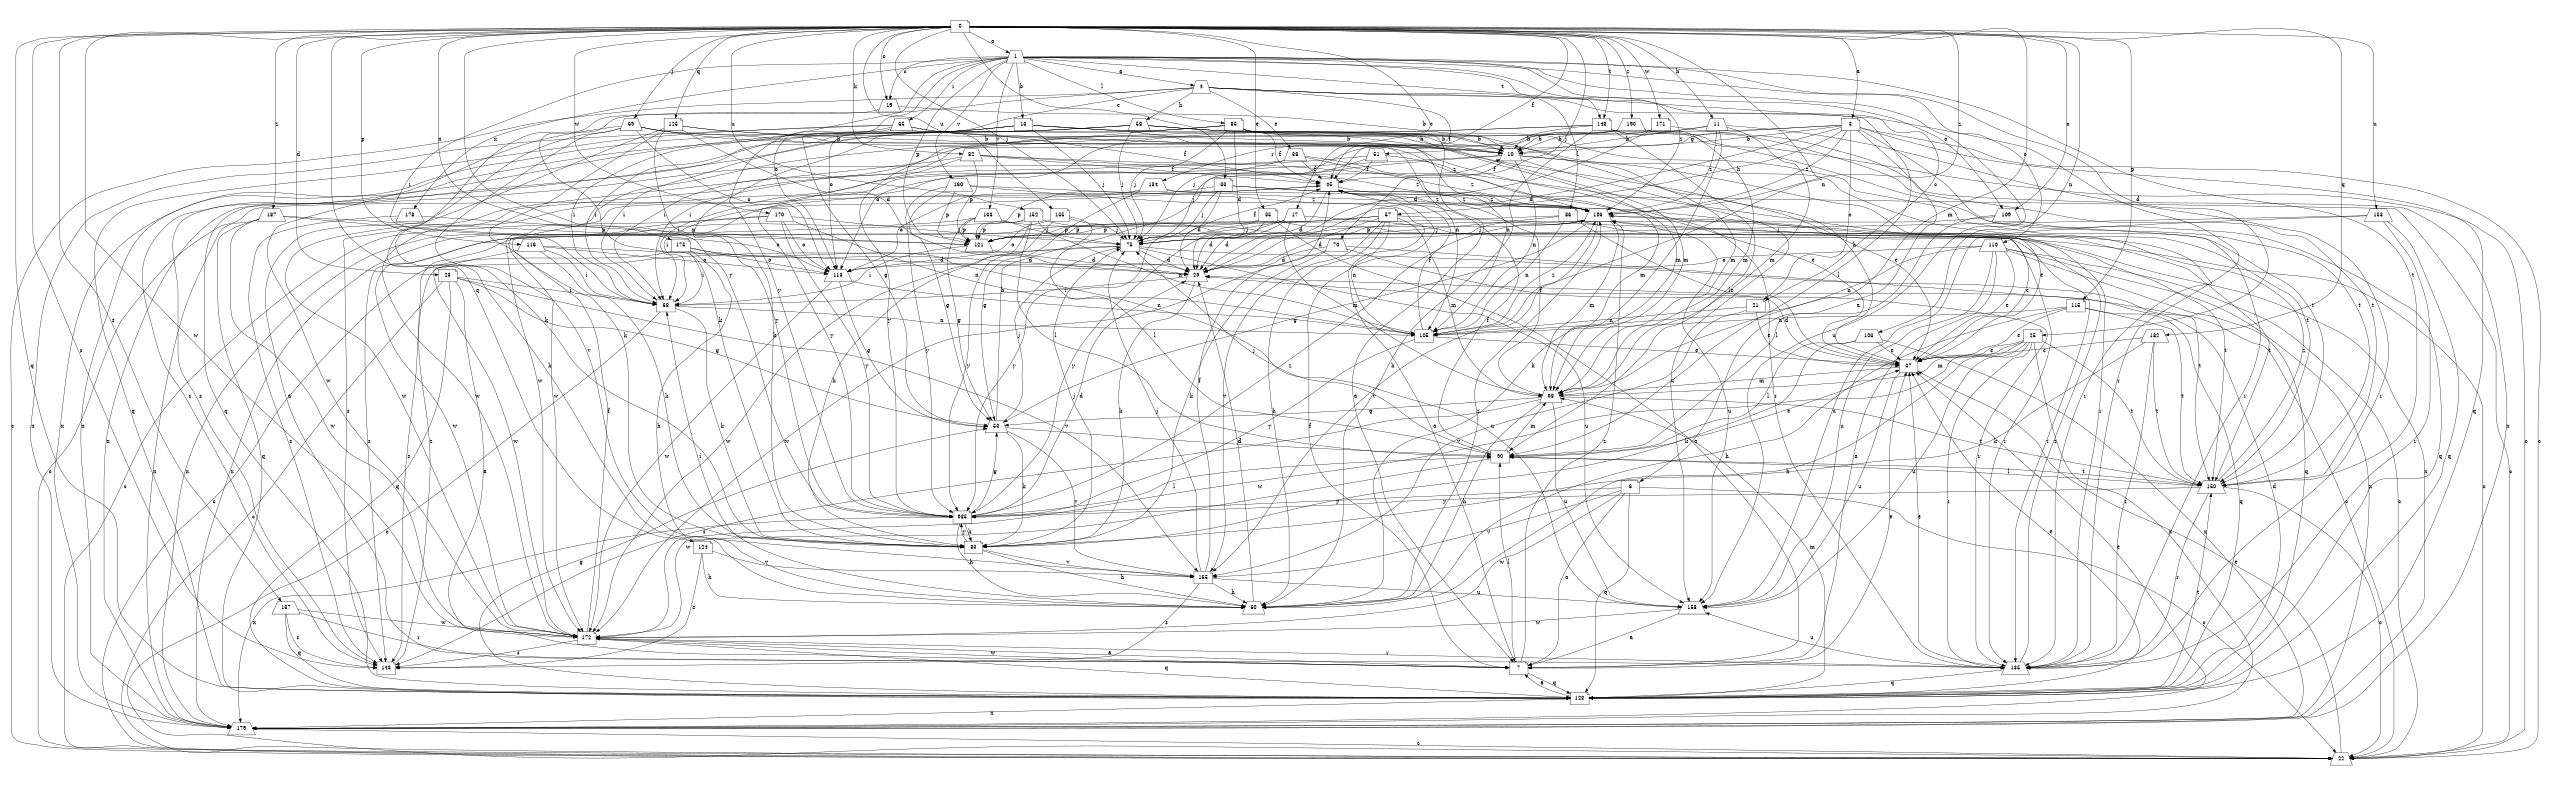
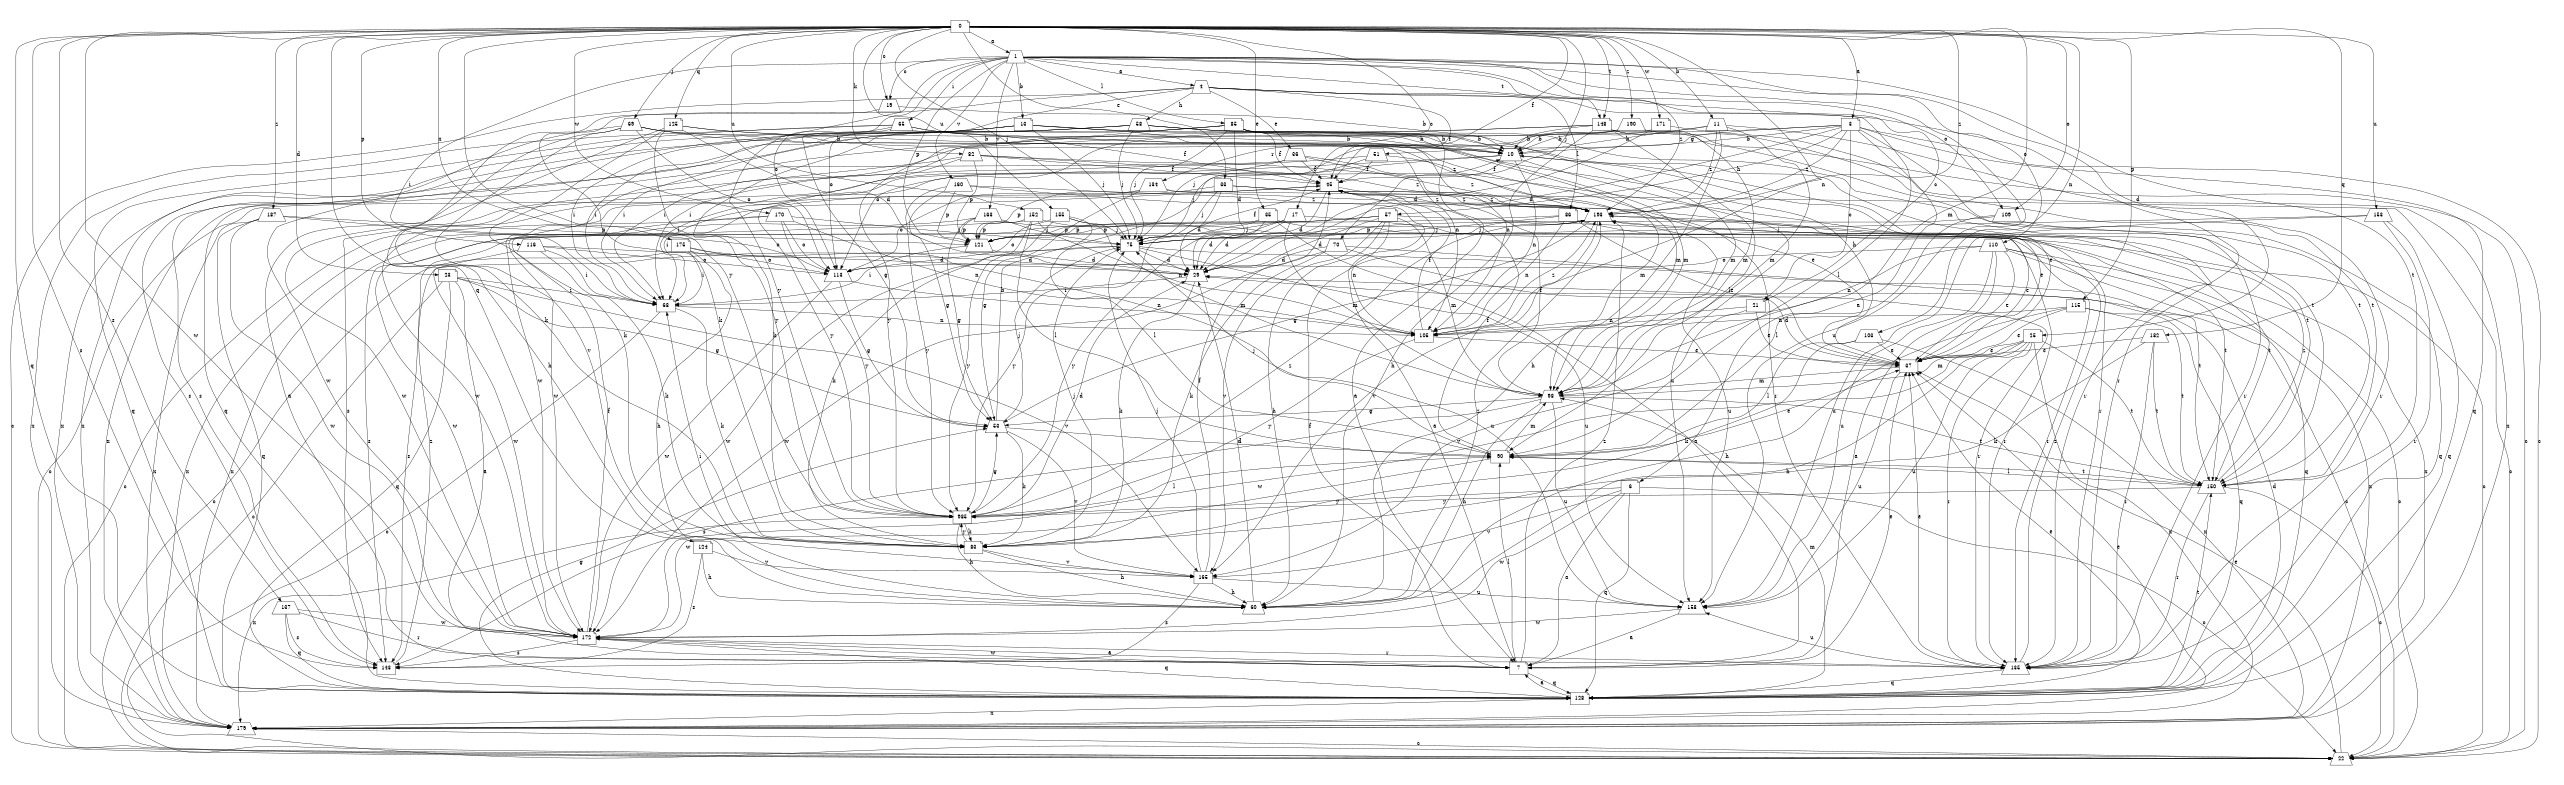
(1777, 213) -> (1864, 213)
(410, 215) -> none
(1584, 306) -> (1280, 327)
